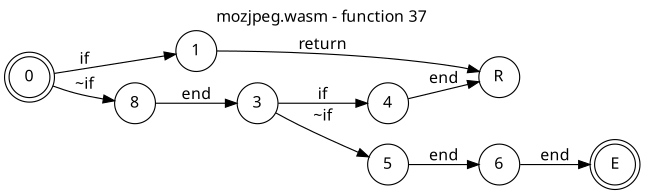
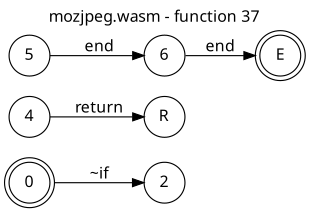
(196, 51) -> none
(444, 79) -> (99, 108)
(135, 103) -> (165, 183)
(258, 103) -> none
